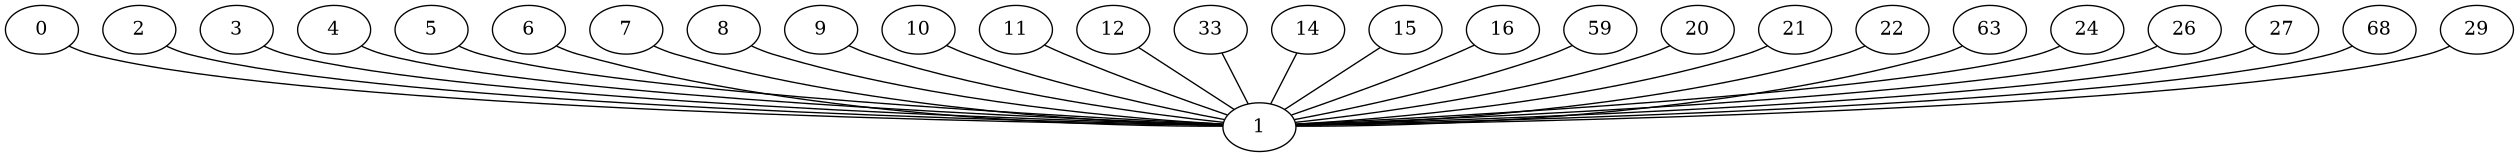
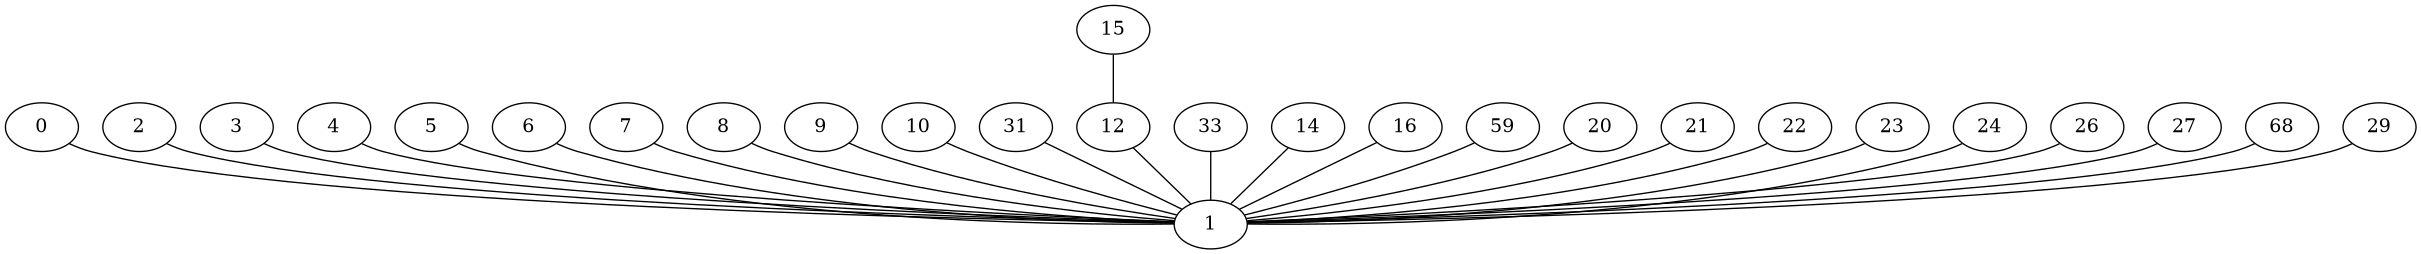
(1016, 30) -> (1016, 127)
(1990, 30) -> (1893, 127)
(1332, 79) -> (1113, 79)
